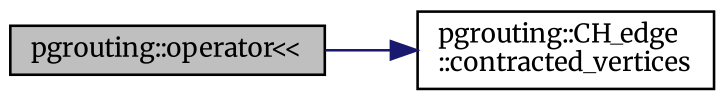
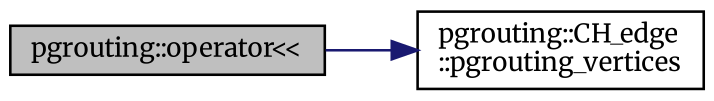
(566, 50) -> (561, 50)
